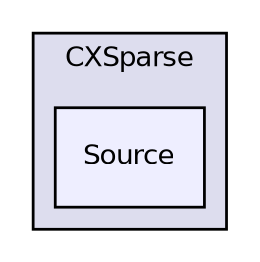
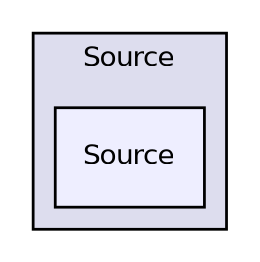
(130, 59) -> (130, 59)
